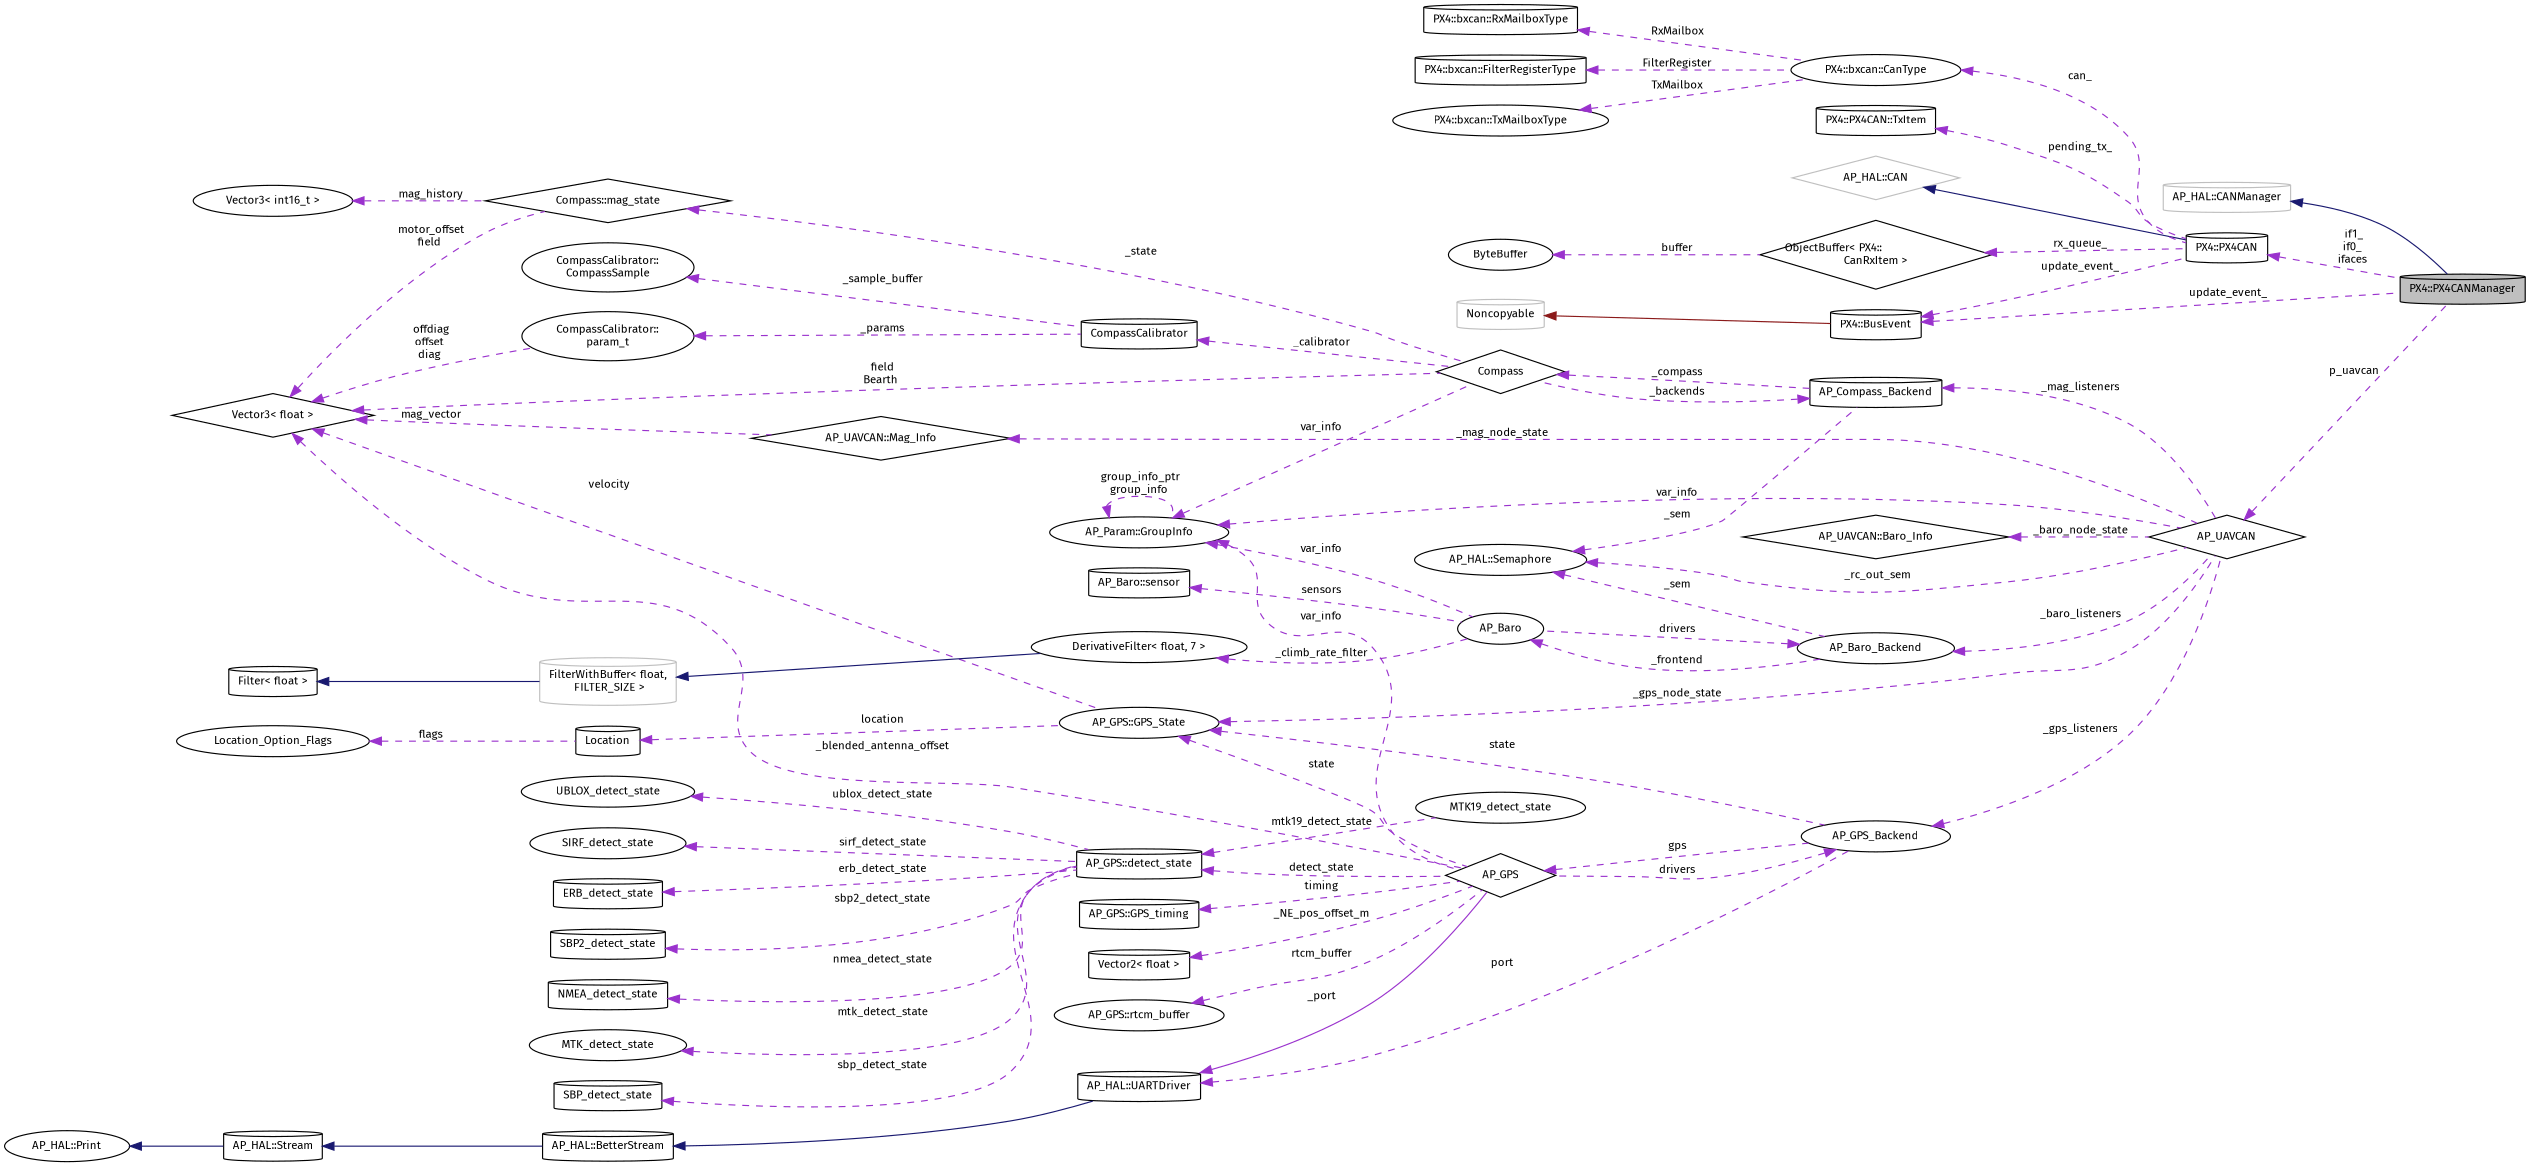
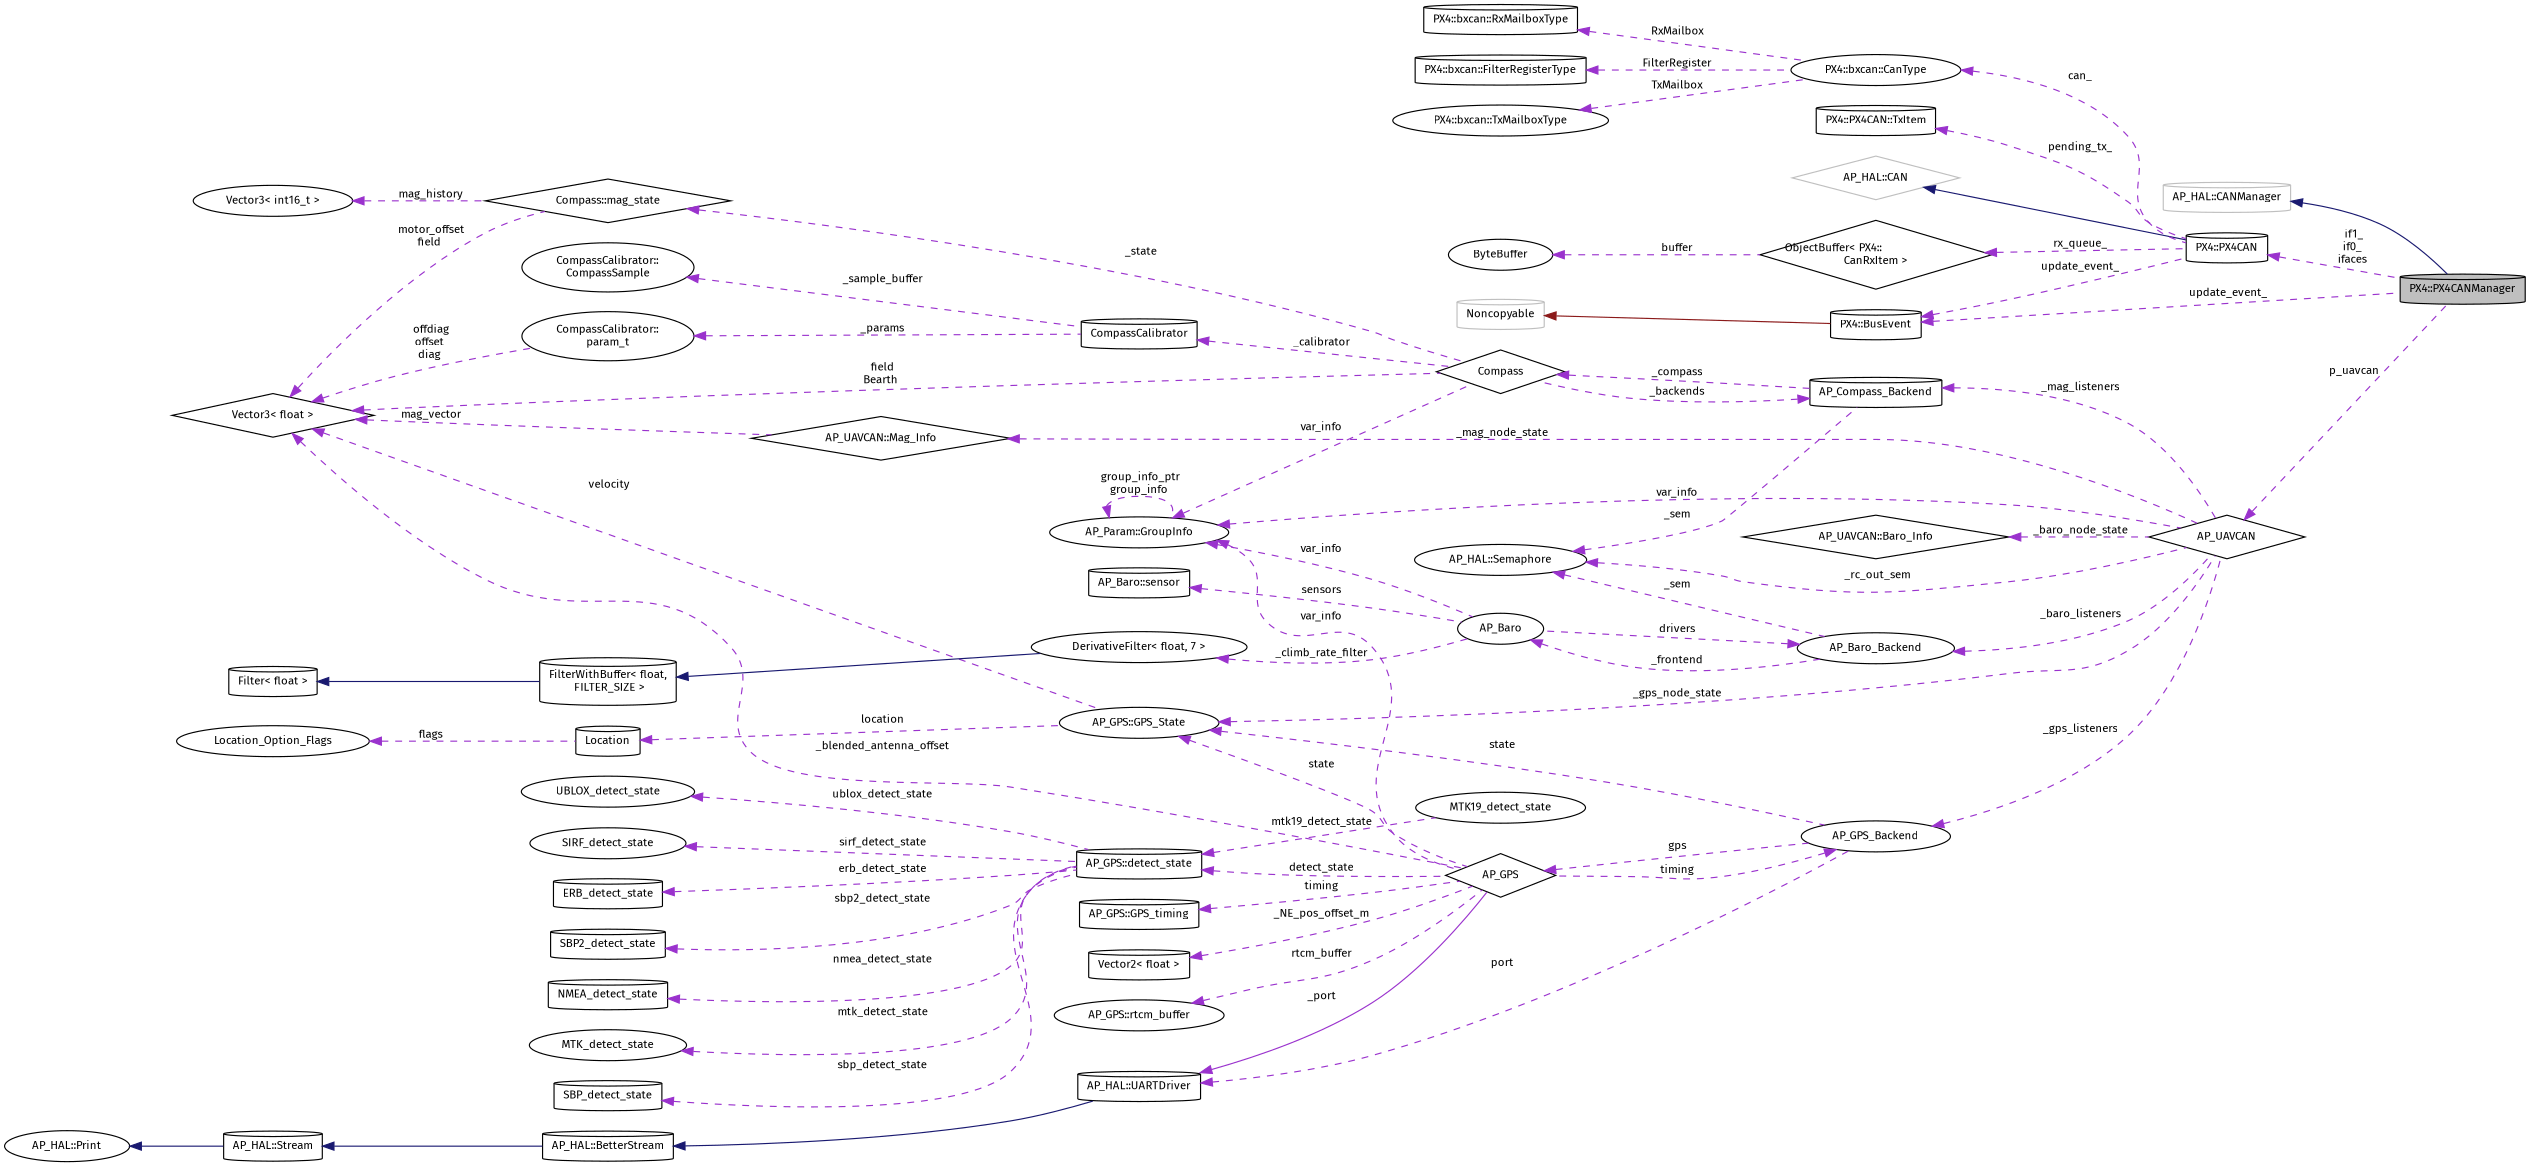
(608, 682) -> (608, 682)
(1676, 870) -> (1676, 870)
